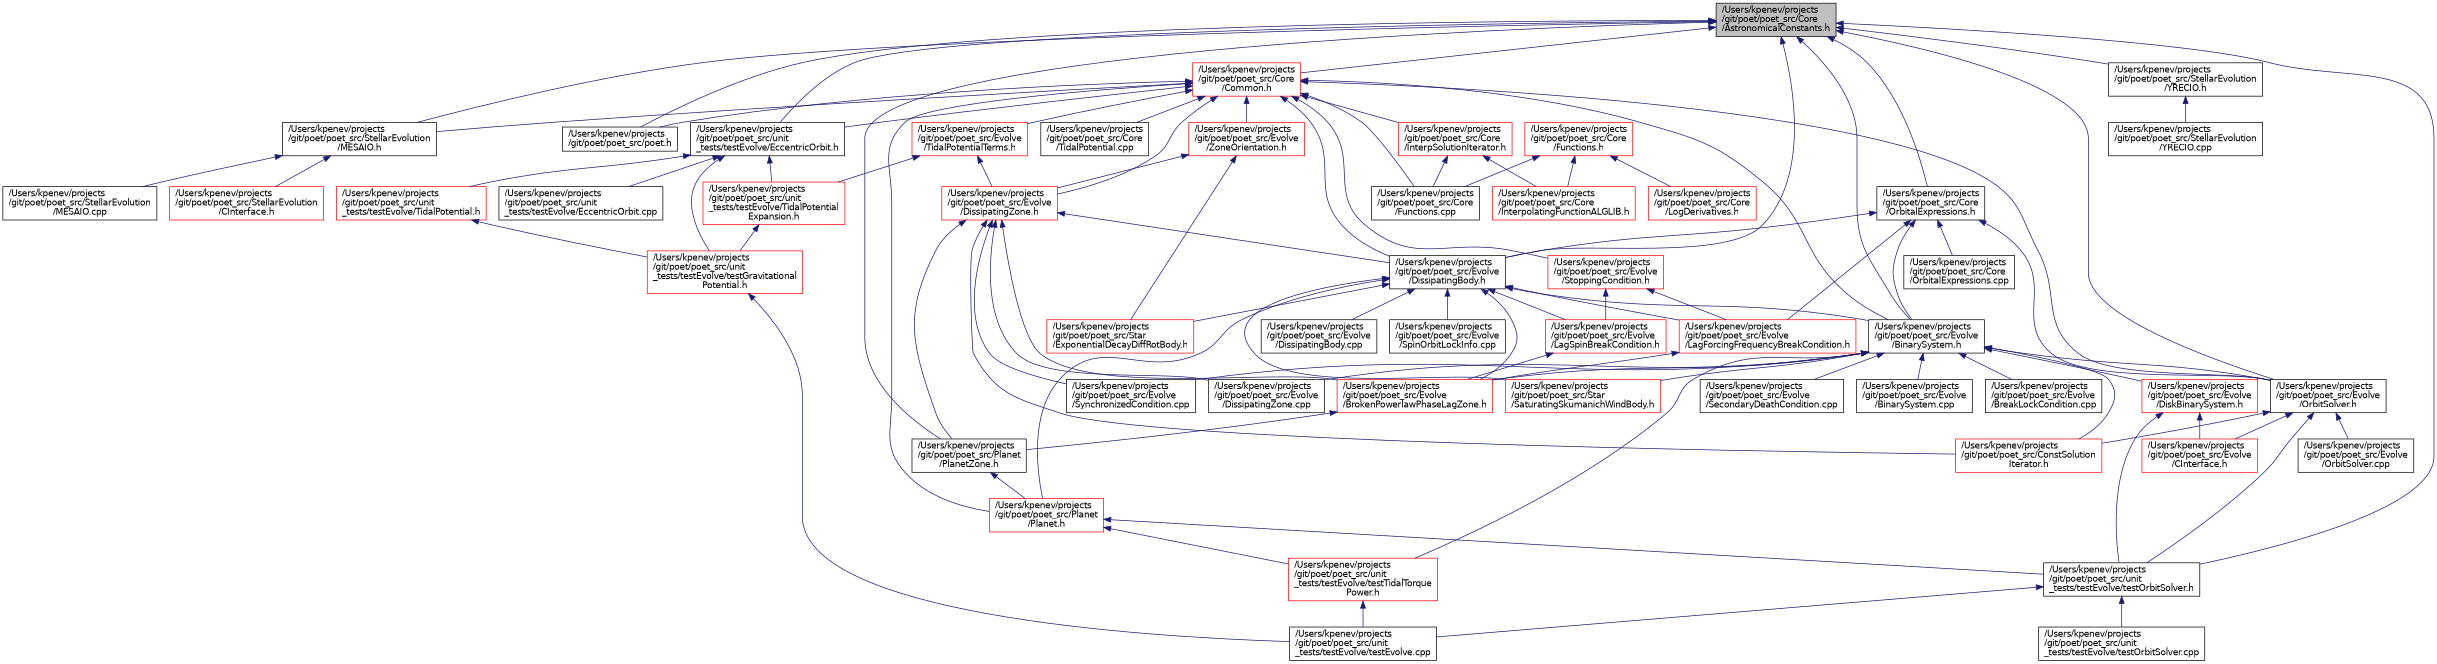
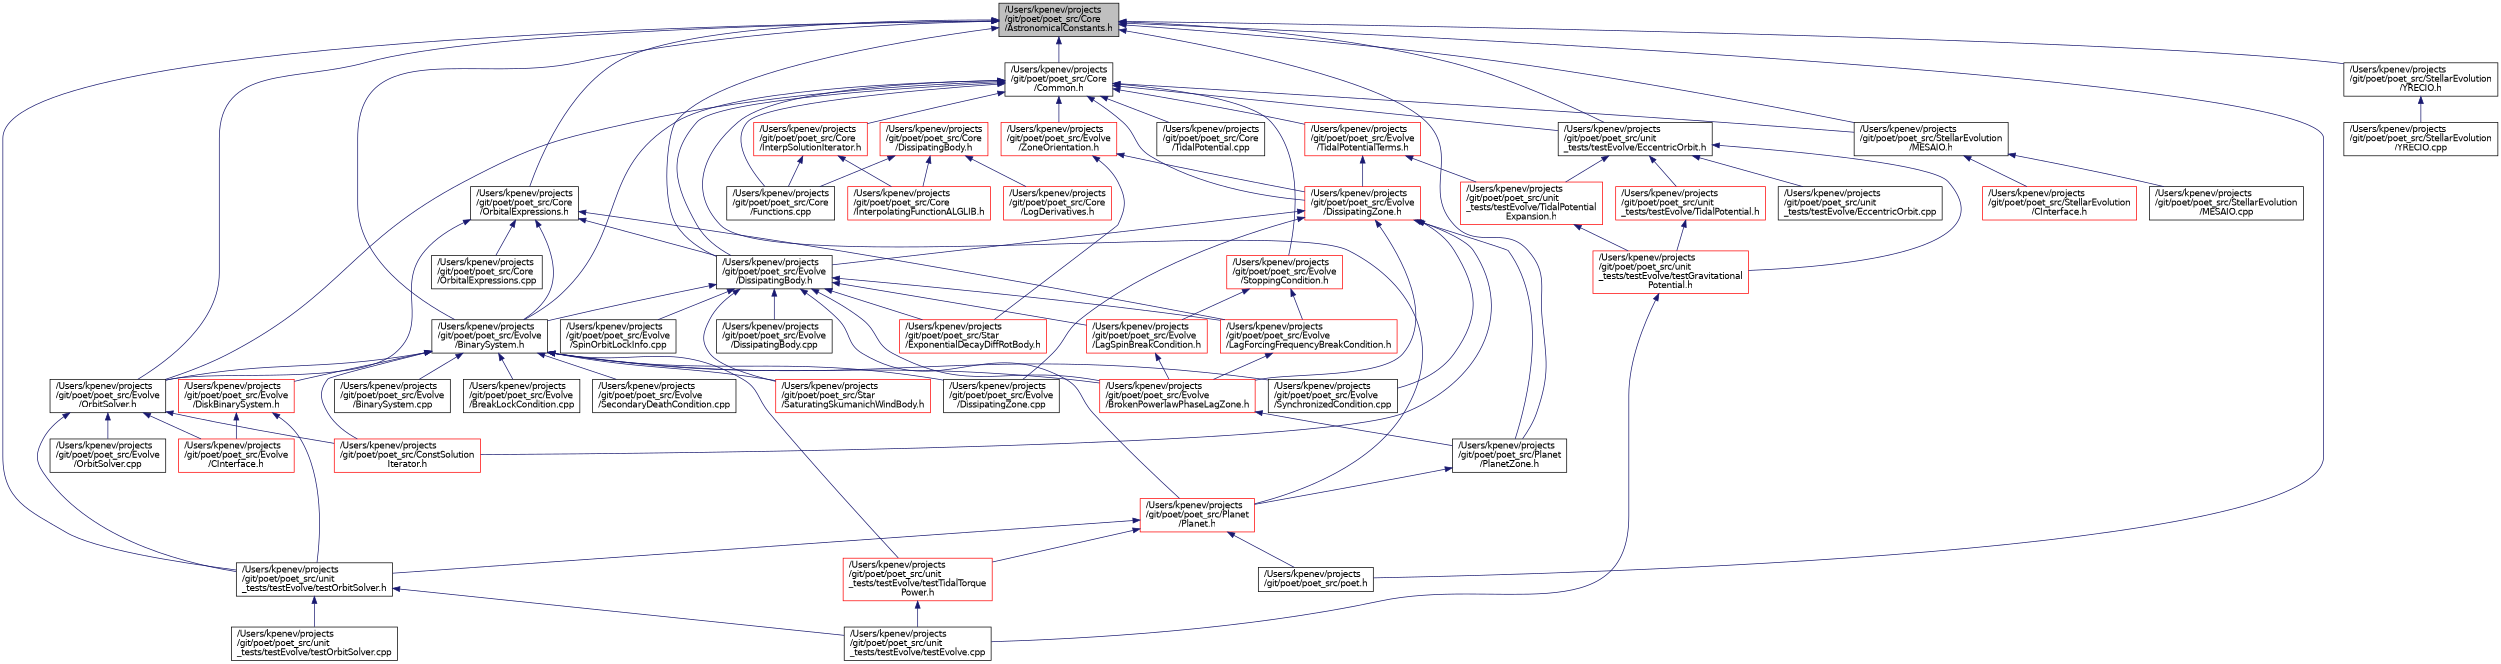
(1247, 79) -> (1059, 79)
(961, 92) -> (1264, 551)
(1579, 139) -> (934, 139)
